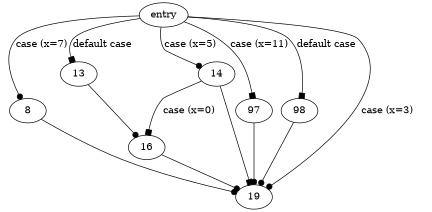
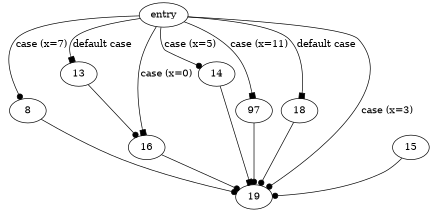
(167, 96) -> (138, 76)
(300, 111) -> (300, 111)
none -> (411, 147)
